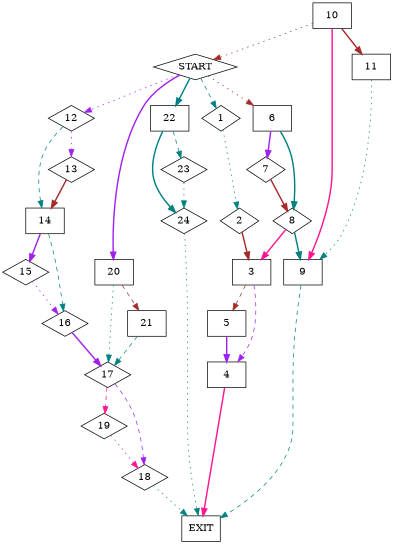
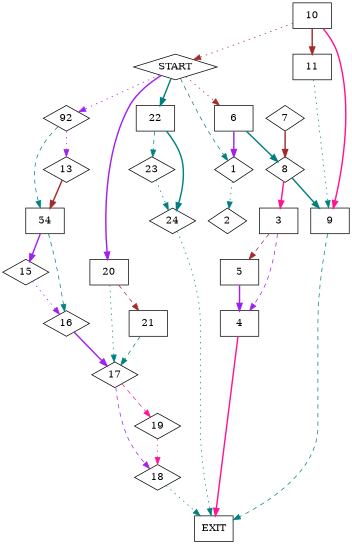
(71, 118) -> (66, 118)
(269, 141) -> (234, 140)
(45, 221) -> (45, 221)
(245, 242) -> none
